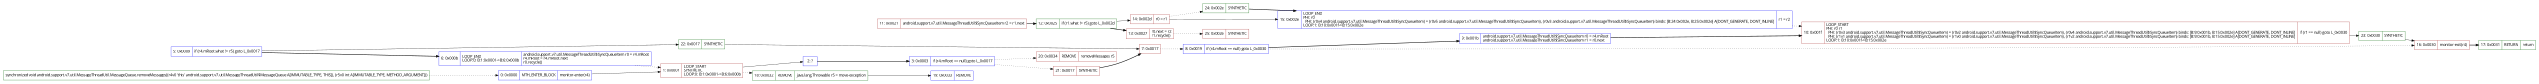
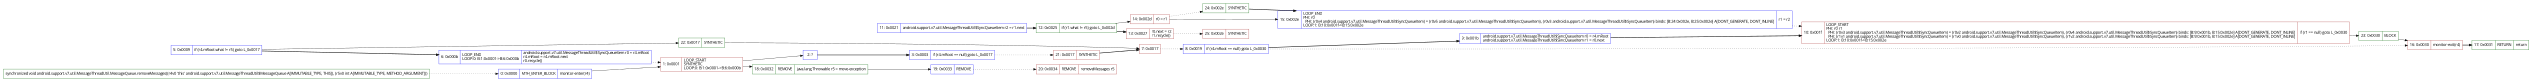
(952, 24) -> (952, 28)
(2394, 36) -> (2390, 36)
(1014, 59) -> (1003, 69)
(746, 73) -> (746, 66)
